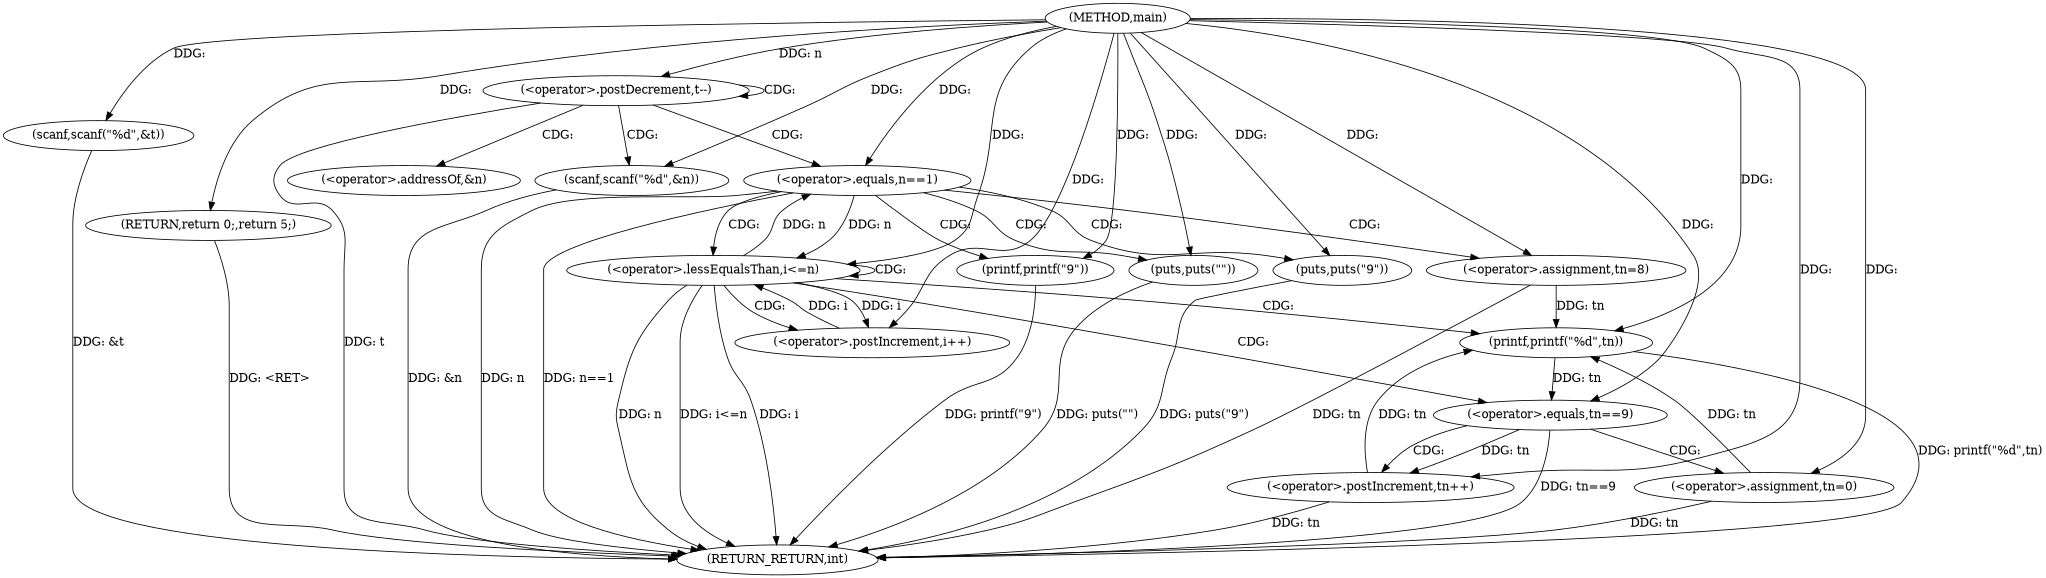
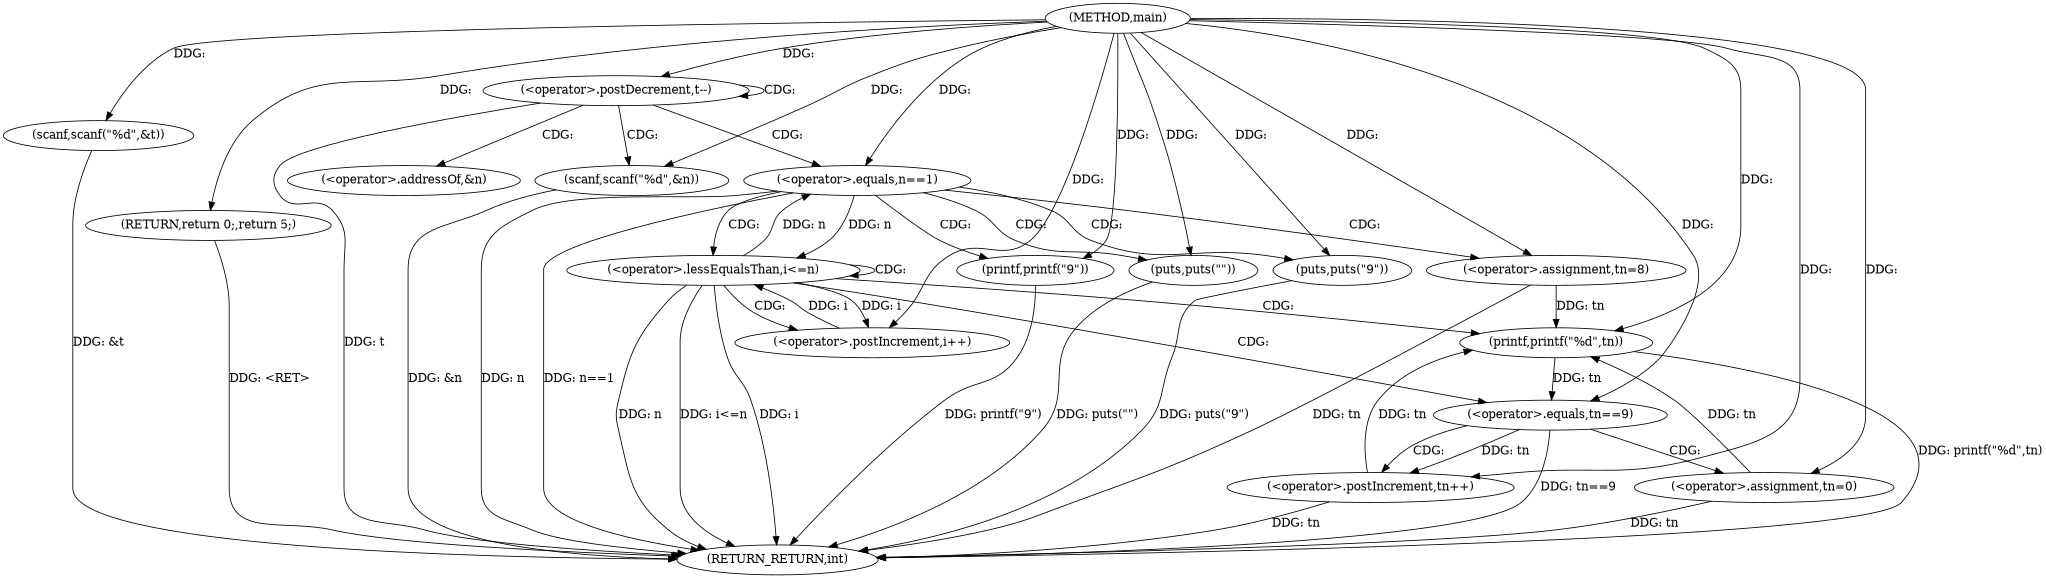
(800, 54) -> (800, 54)
(985, 173) -> none
